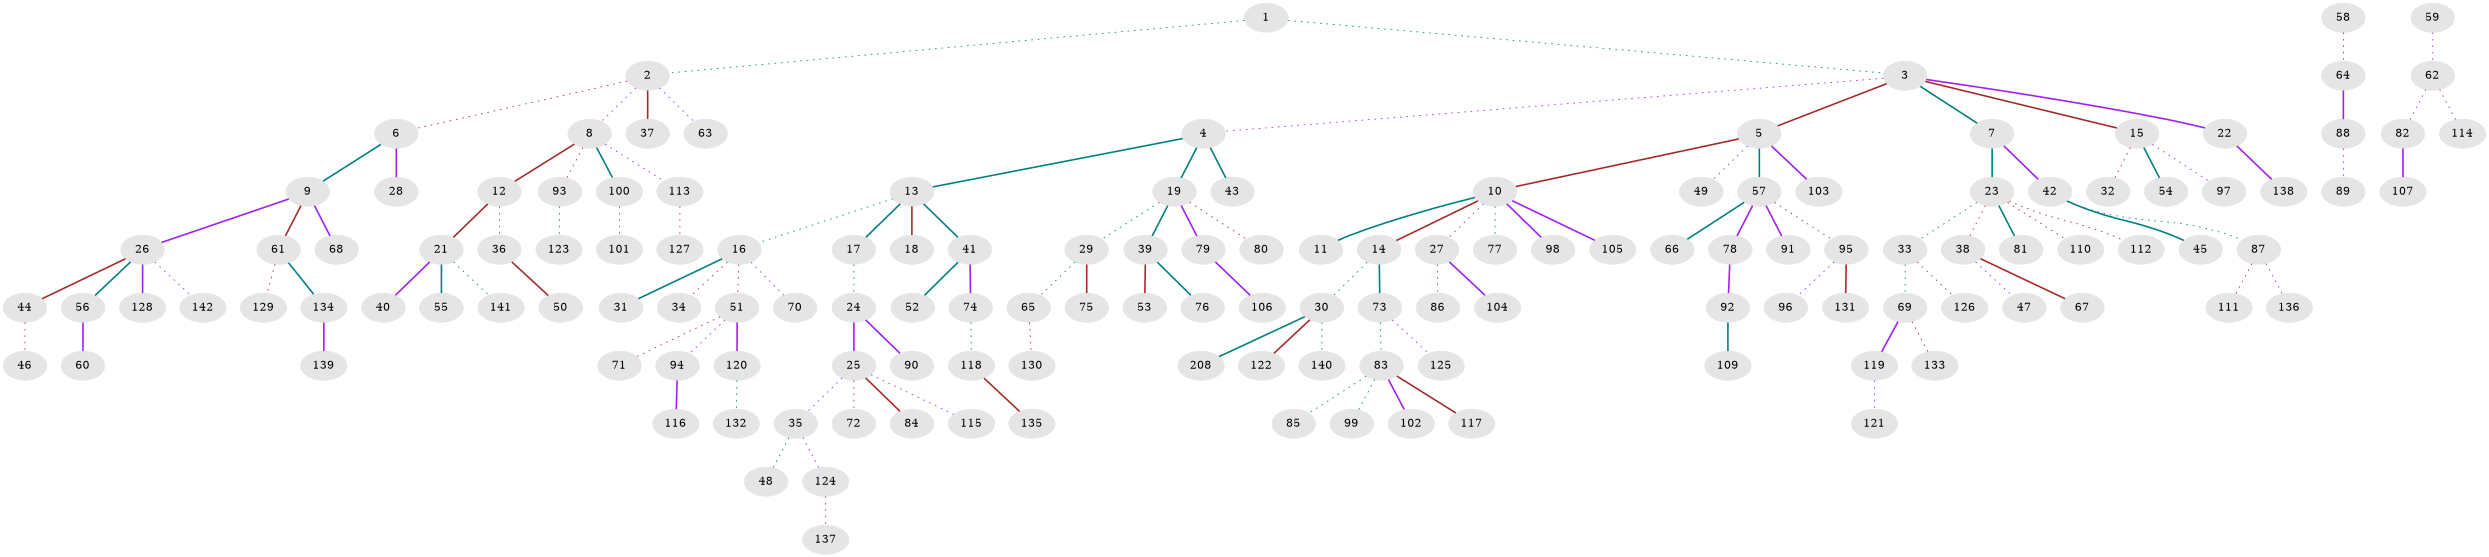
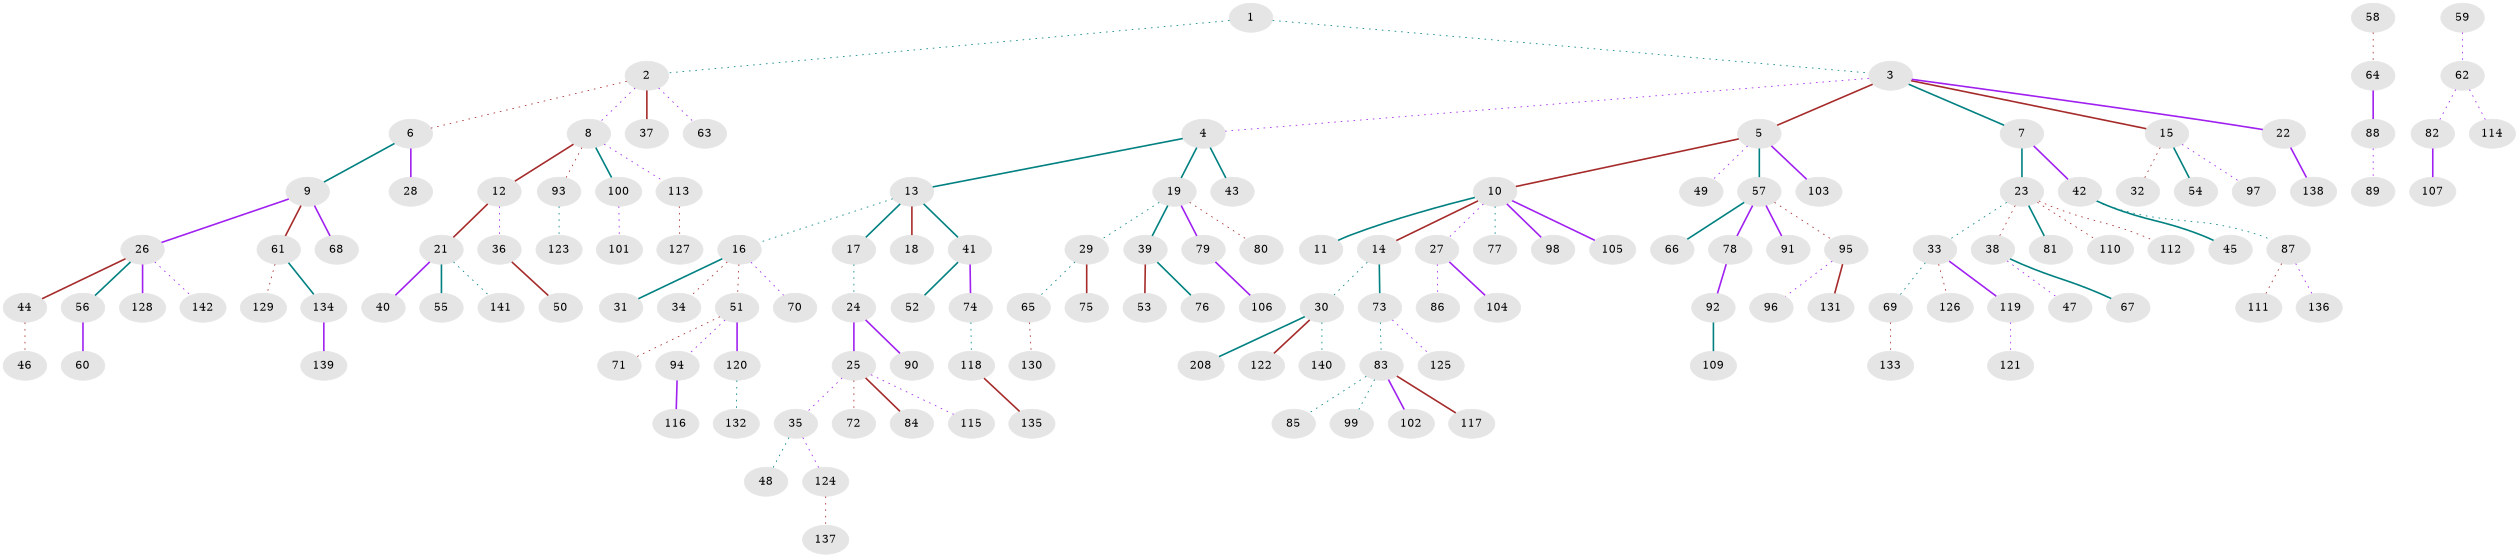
(2023, 279) -> (2061, 279)
(1890, 337) -> (1973, 279)
